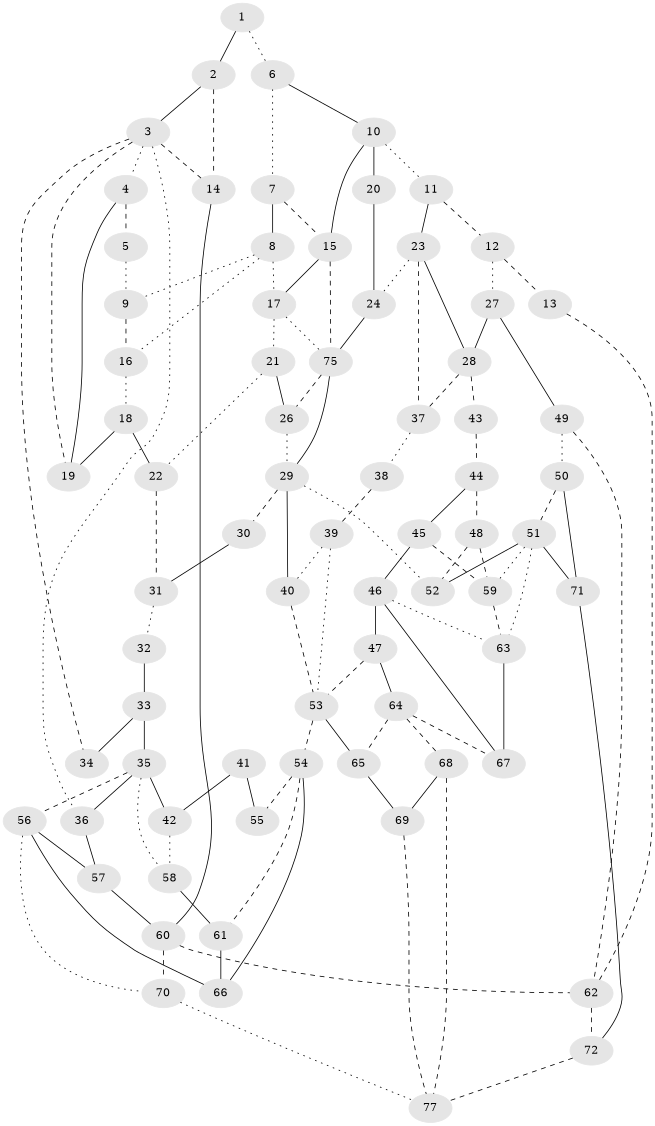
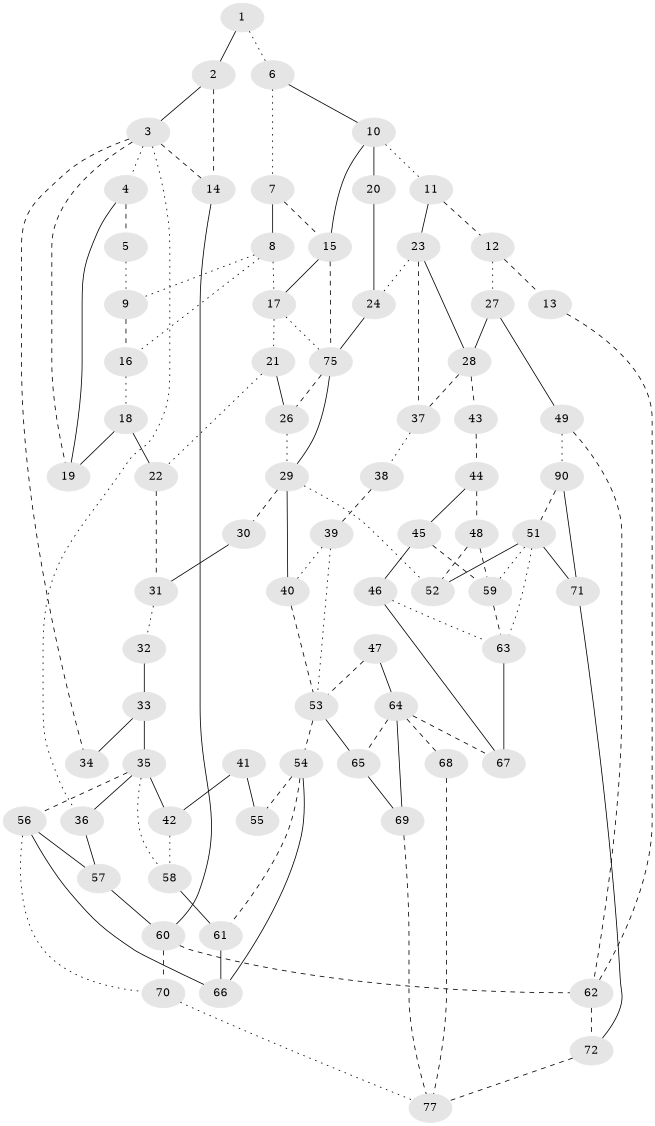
(562, 477) -> (562, 477)
(375, 620) -> none
(425, 792) -> (399, 764)
